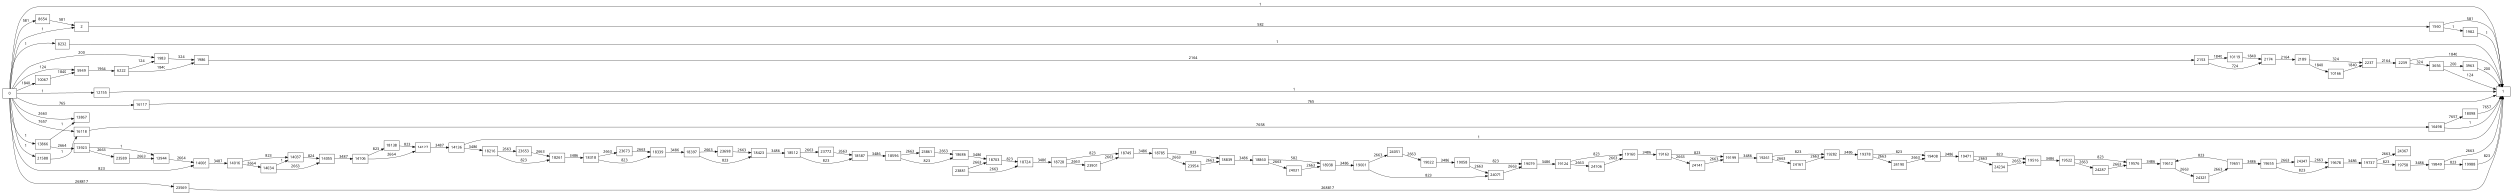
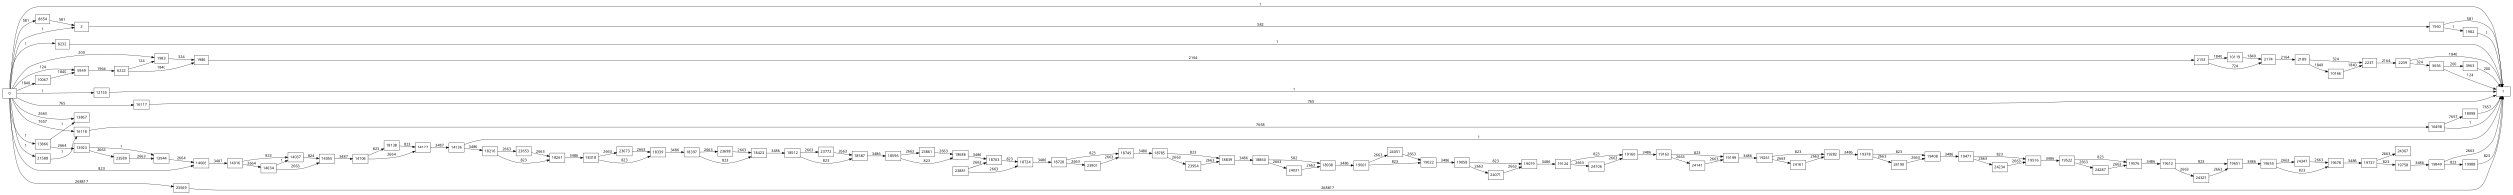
(2203, 157) -> (2200, 164)
(1427, 177) -> (1394, 164)
